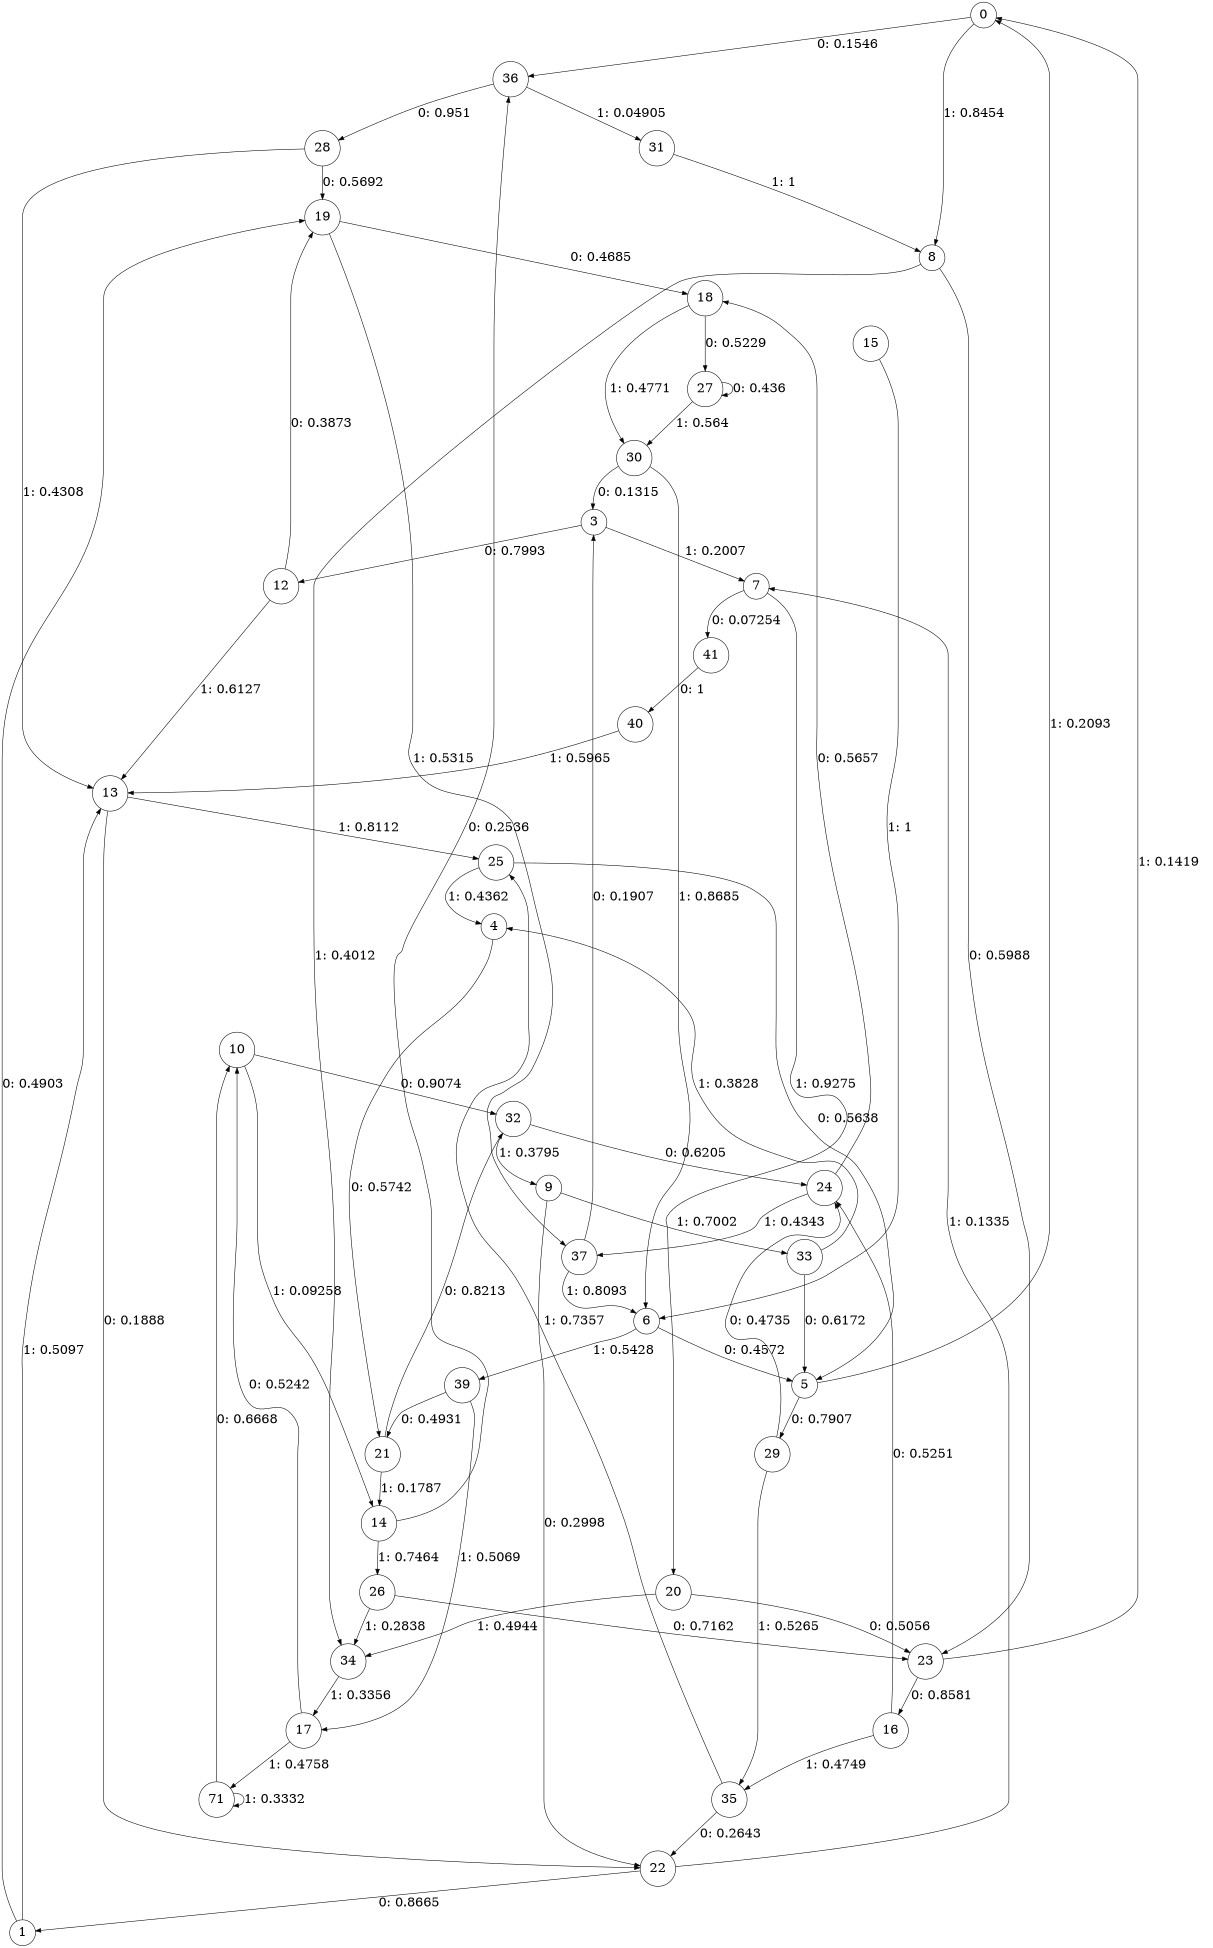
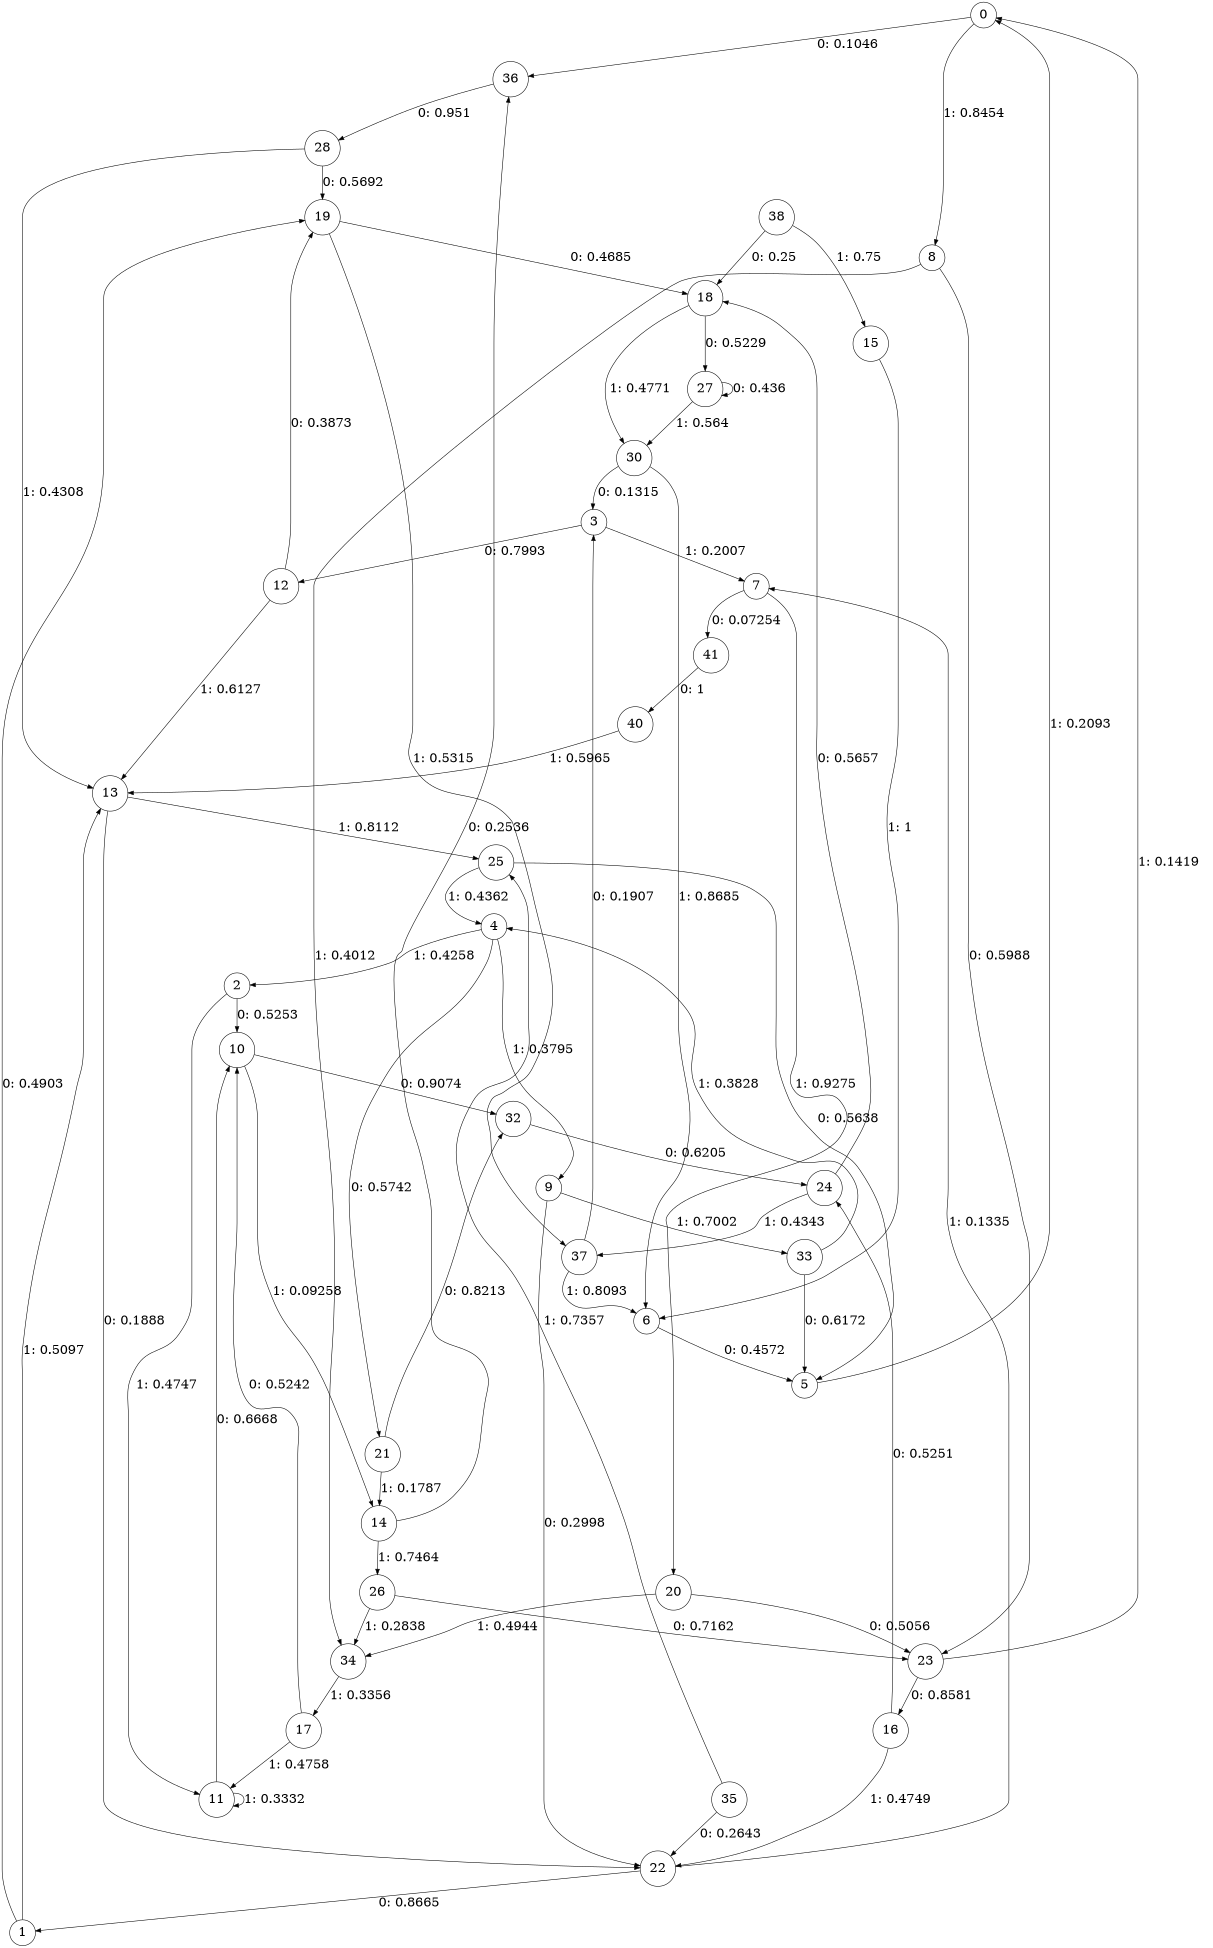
(854, 45) -> (854, 45)
(657, 148) -> none
none -> (777, 217)
none -> (237, 986)
(502, 1165) -> (513, 1069)
(462, 1385) -> none
(772, 1454) -> none
(809, 1756) -> (800, 1830)
(217, 1800) -> (217, 1800)
